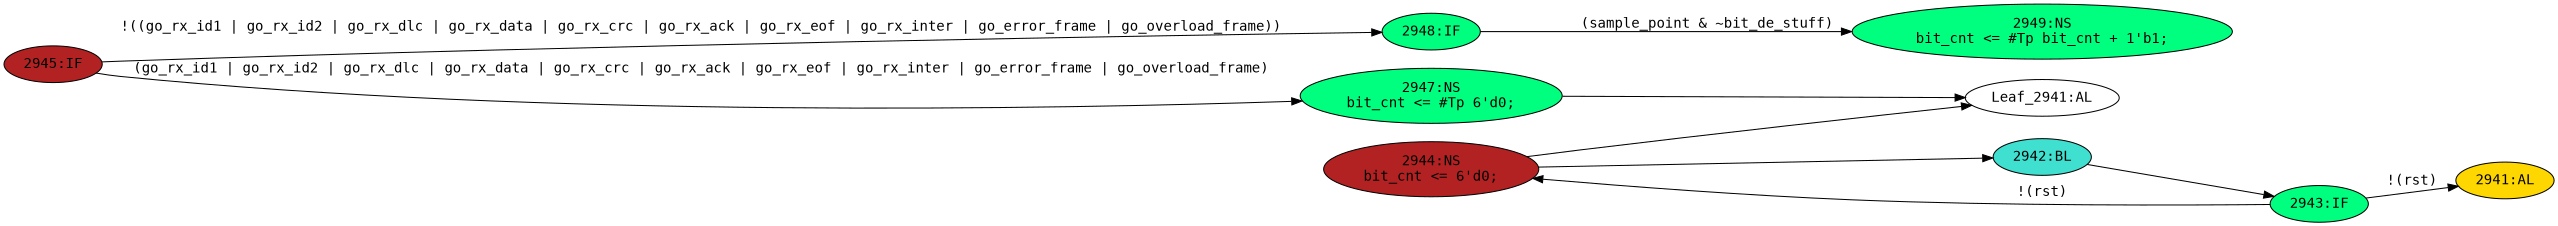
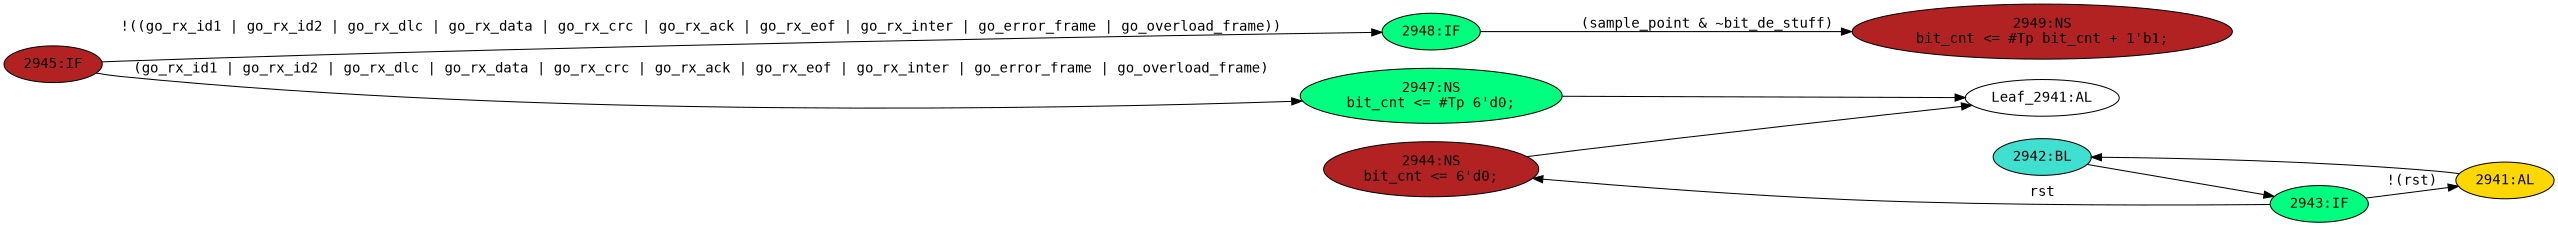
(2042, 32) -> (2042, 32)
(1760, 163) -> (2281, 162)
(2042, 192) -> (2042, 192)
